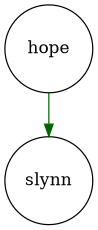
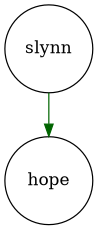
(49, 108) -> (49, 108)
